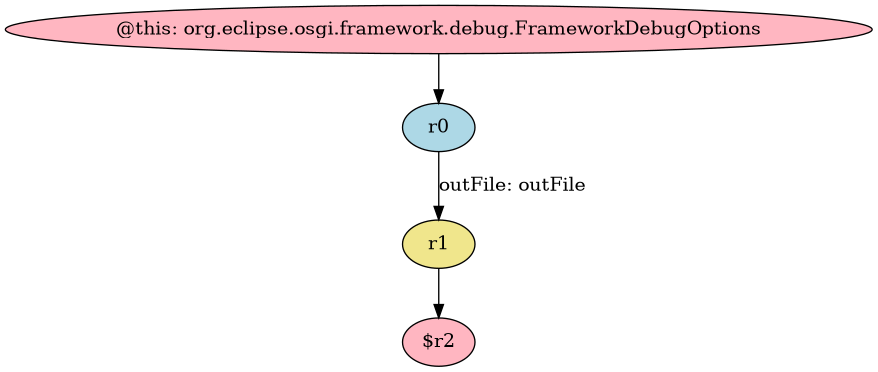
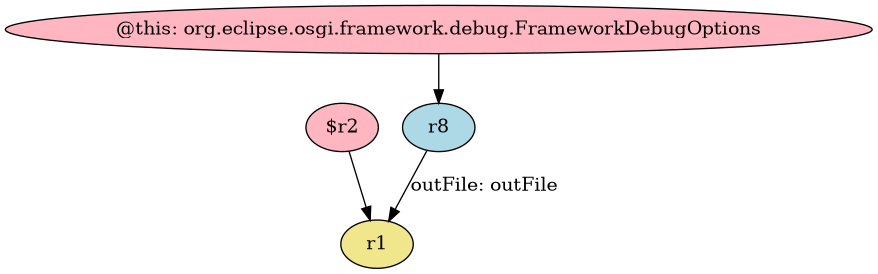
(439, 127) -> (439, 127)
(439, 287) -> (358, 179)
